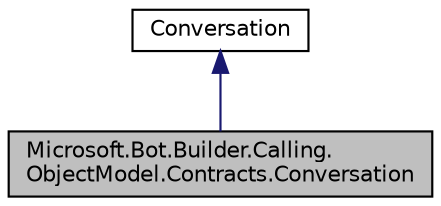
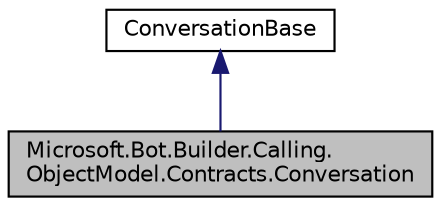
(220, 30) -> (220, 30)
